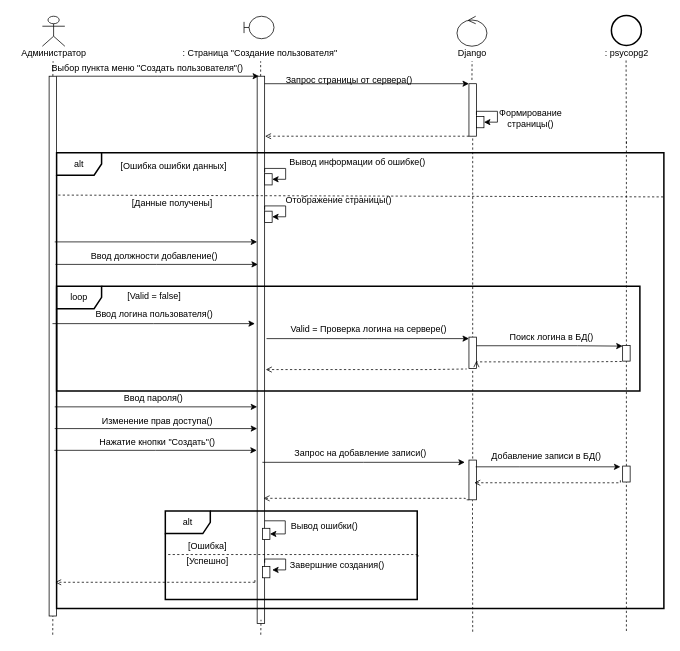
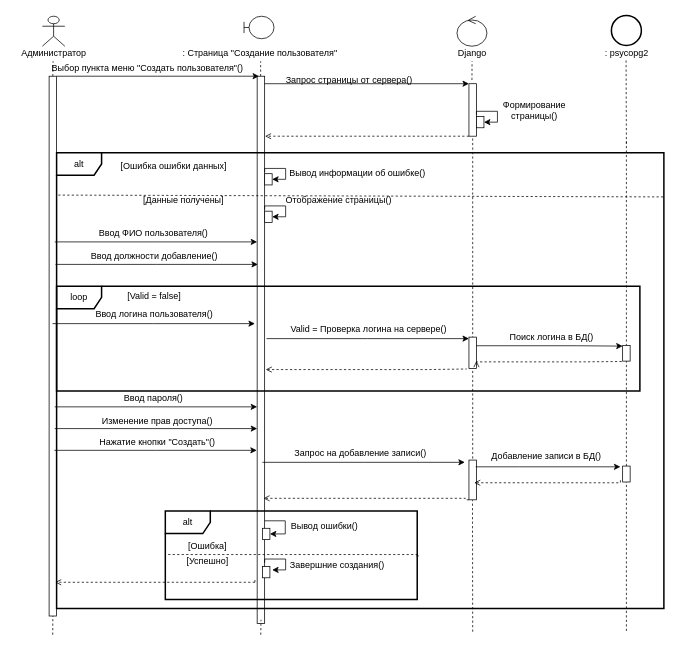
(531, 118) -> (534, 110)
(357, 162) -> (357, 174)
(172, 204) -> (183, 200)
none -> (153, 234)
